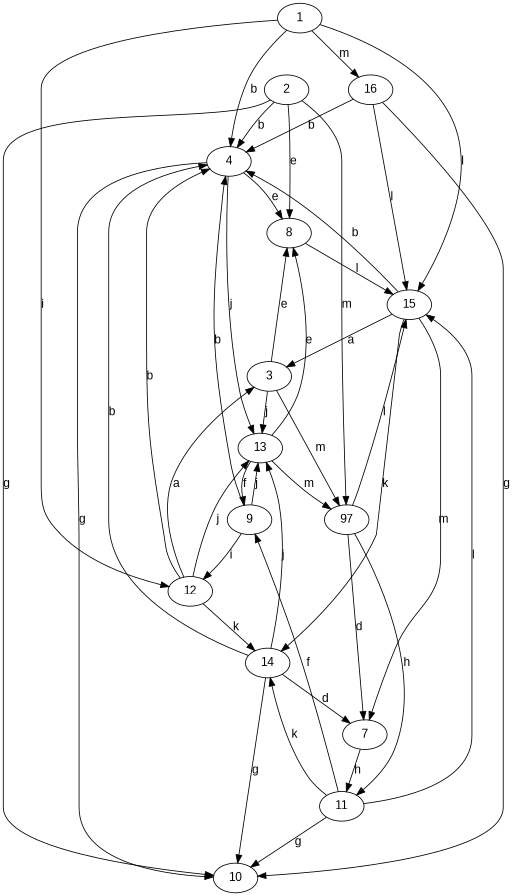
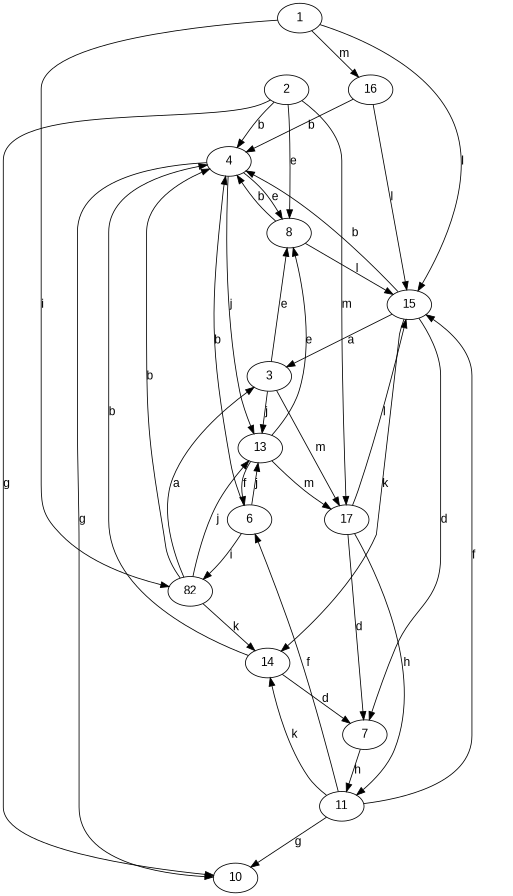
(249, 79) -> (257, 203)
(250, 520) -> (250, 520)
(347, 520) -> (347, 520)
(444, 520) -> (444, 520)
(474, 556) -> (474, 556)
(282, 559) -> none
(503, 562) -> none
(190, 591) -> (190, 591)
(252, 766) -> none
